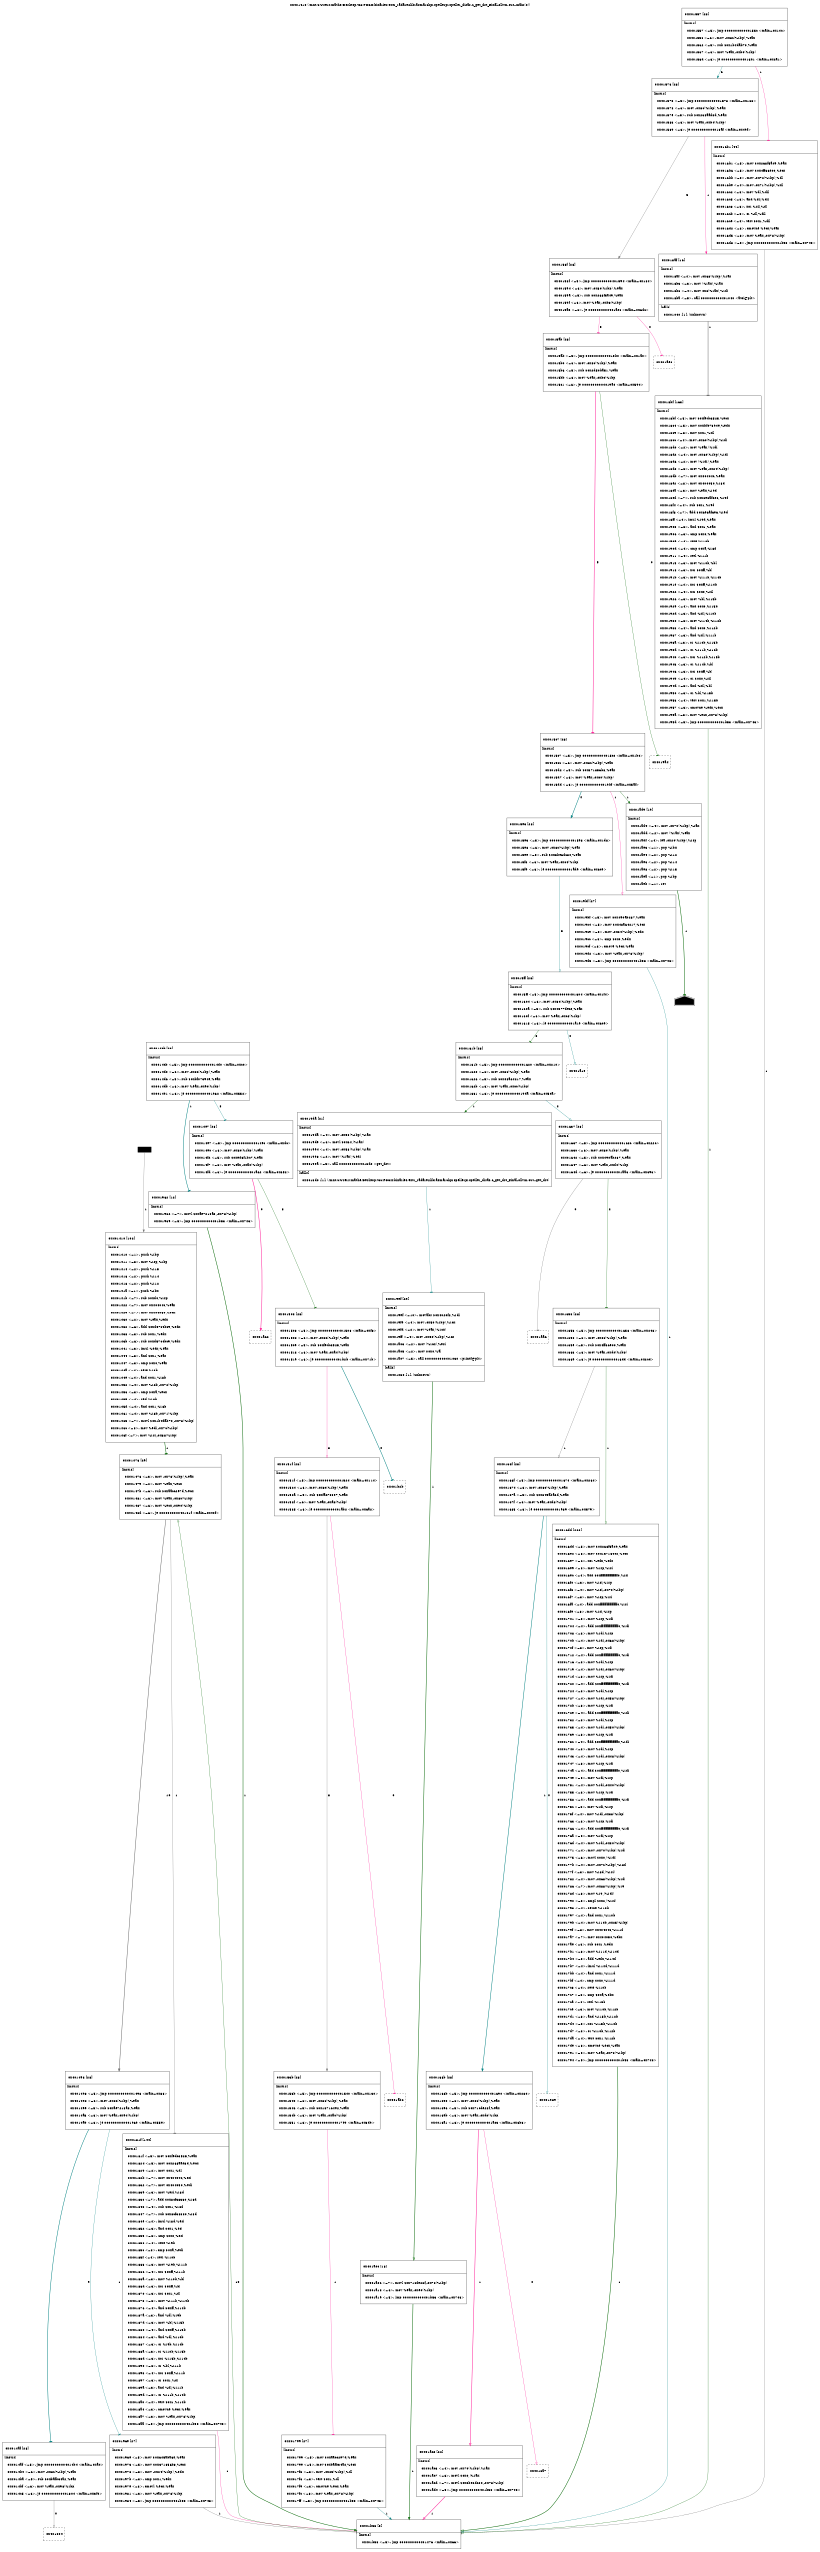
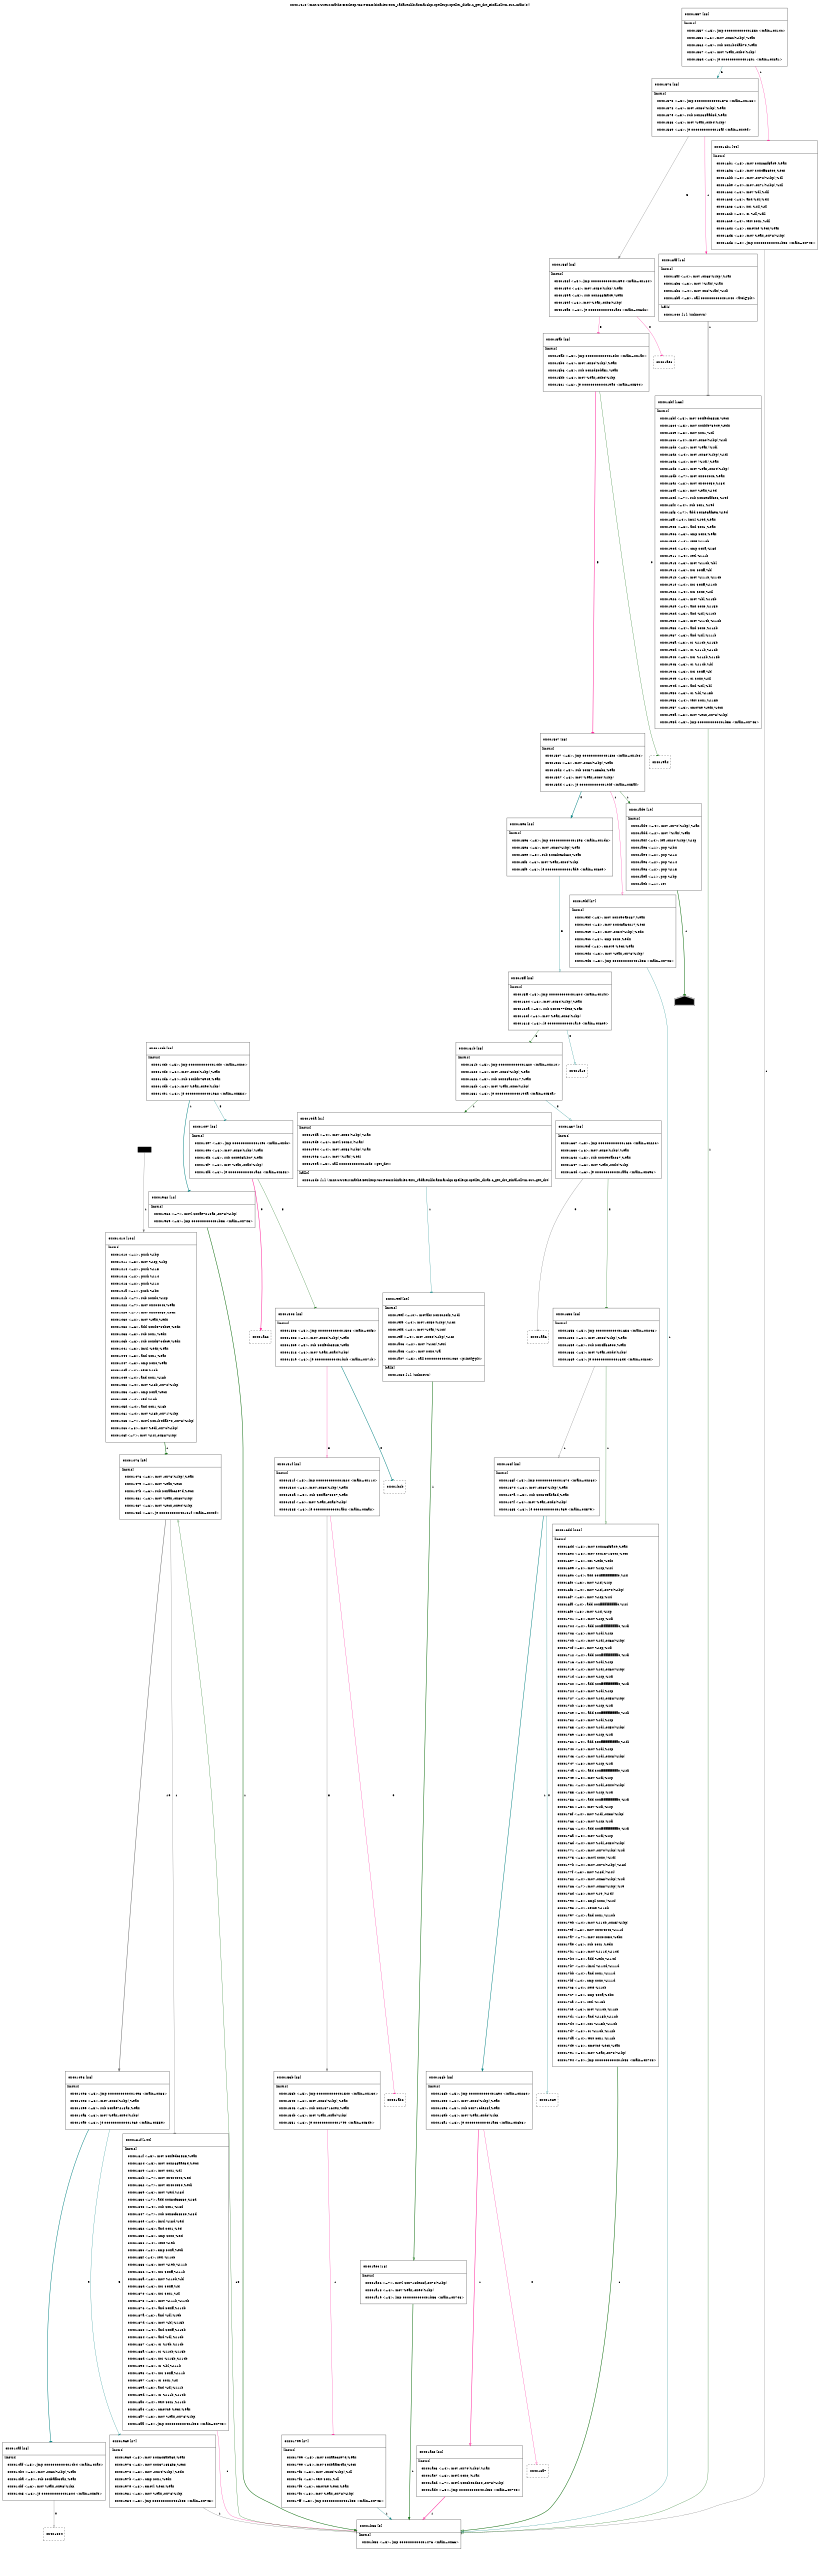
(119, 2282) -> (119, 2282)
